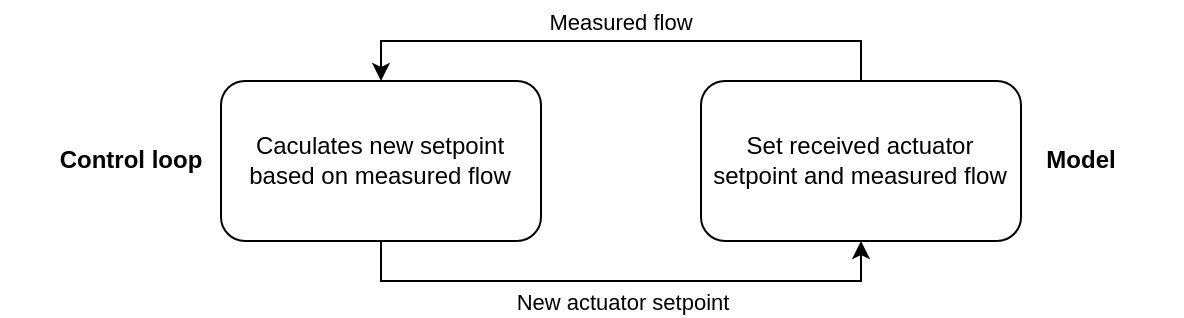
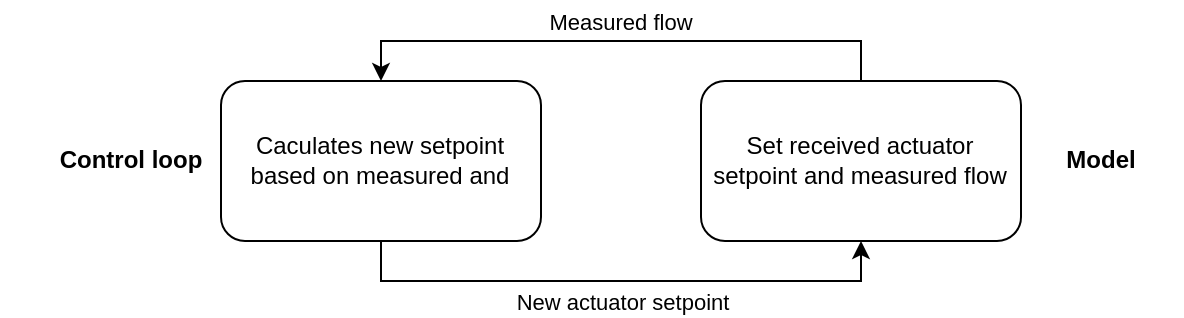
(381, 161) -> (381, 161)
(1081, 161) -> (1101, 161)
